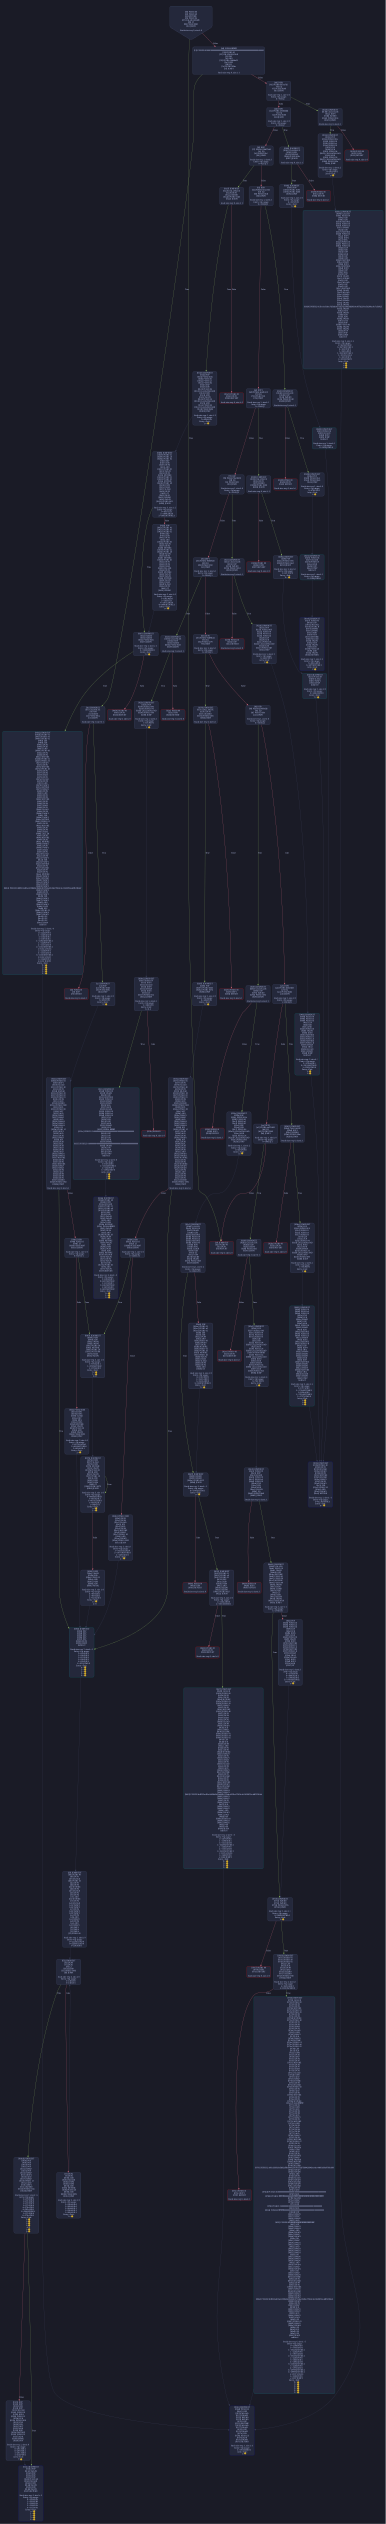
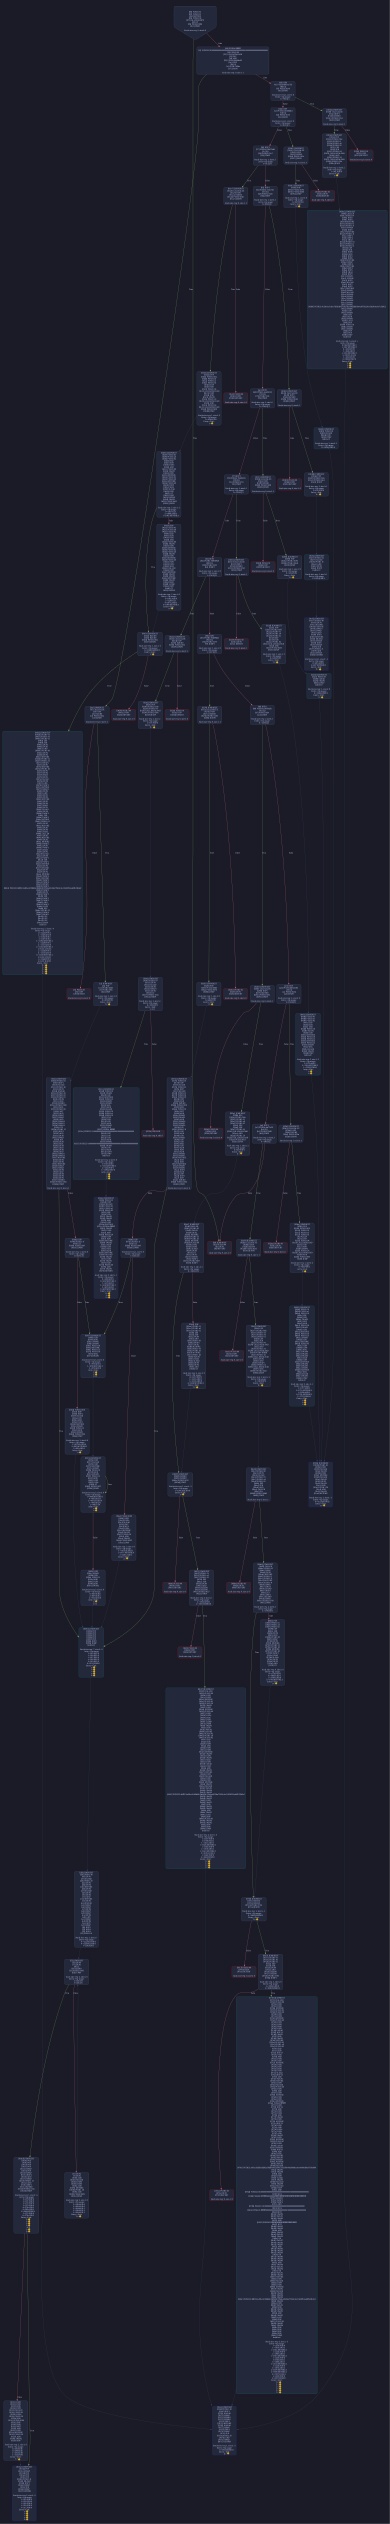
(154, 1134) -> (153, 1134)
